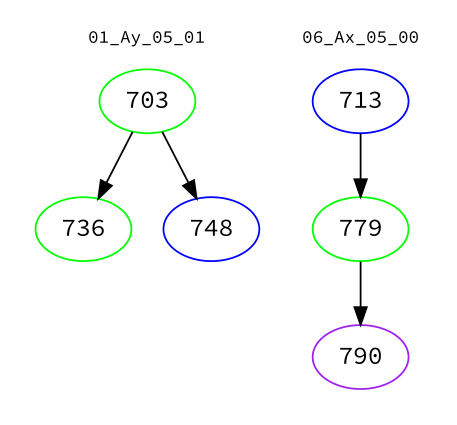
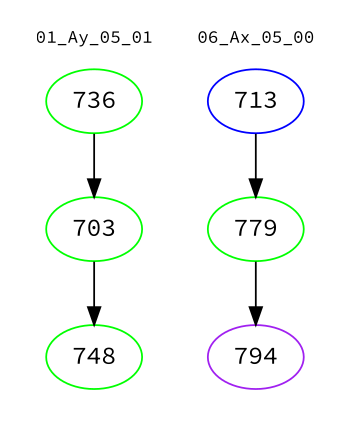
(120, 157) -> (94, 156)
(211, 229) -> (94, 357)
(361, 357) -> (256, 357)
